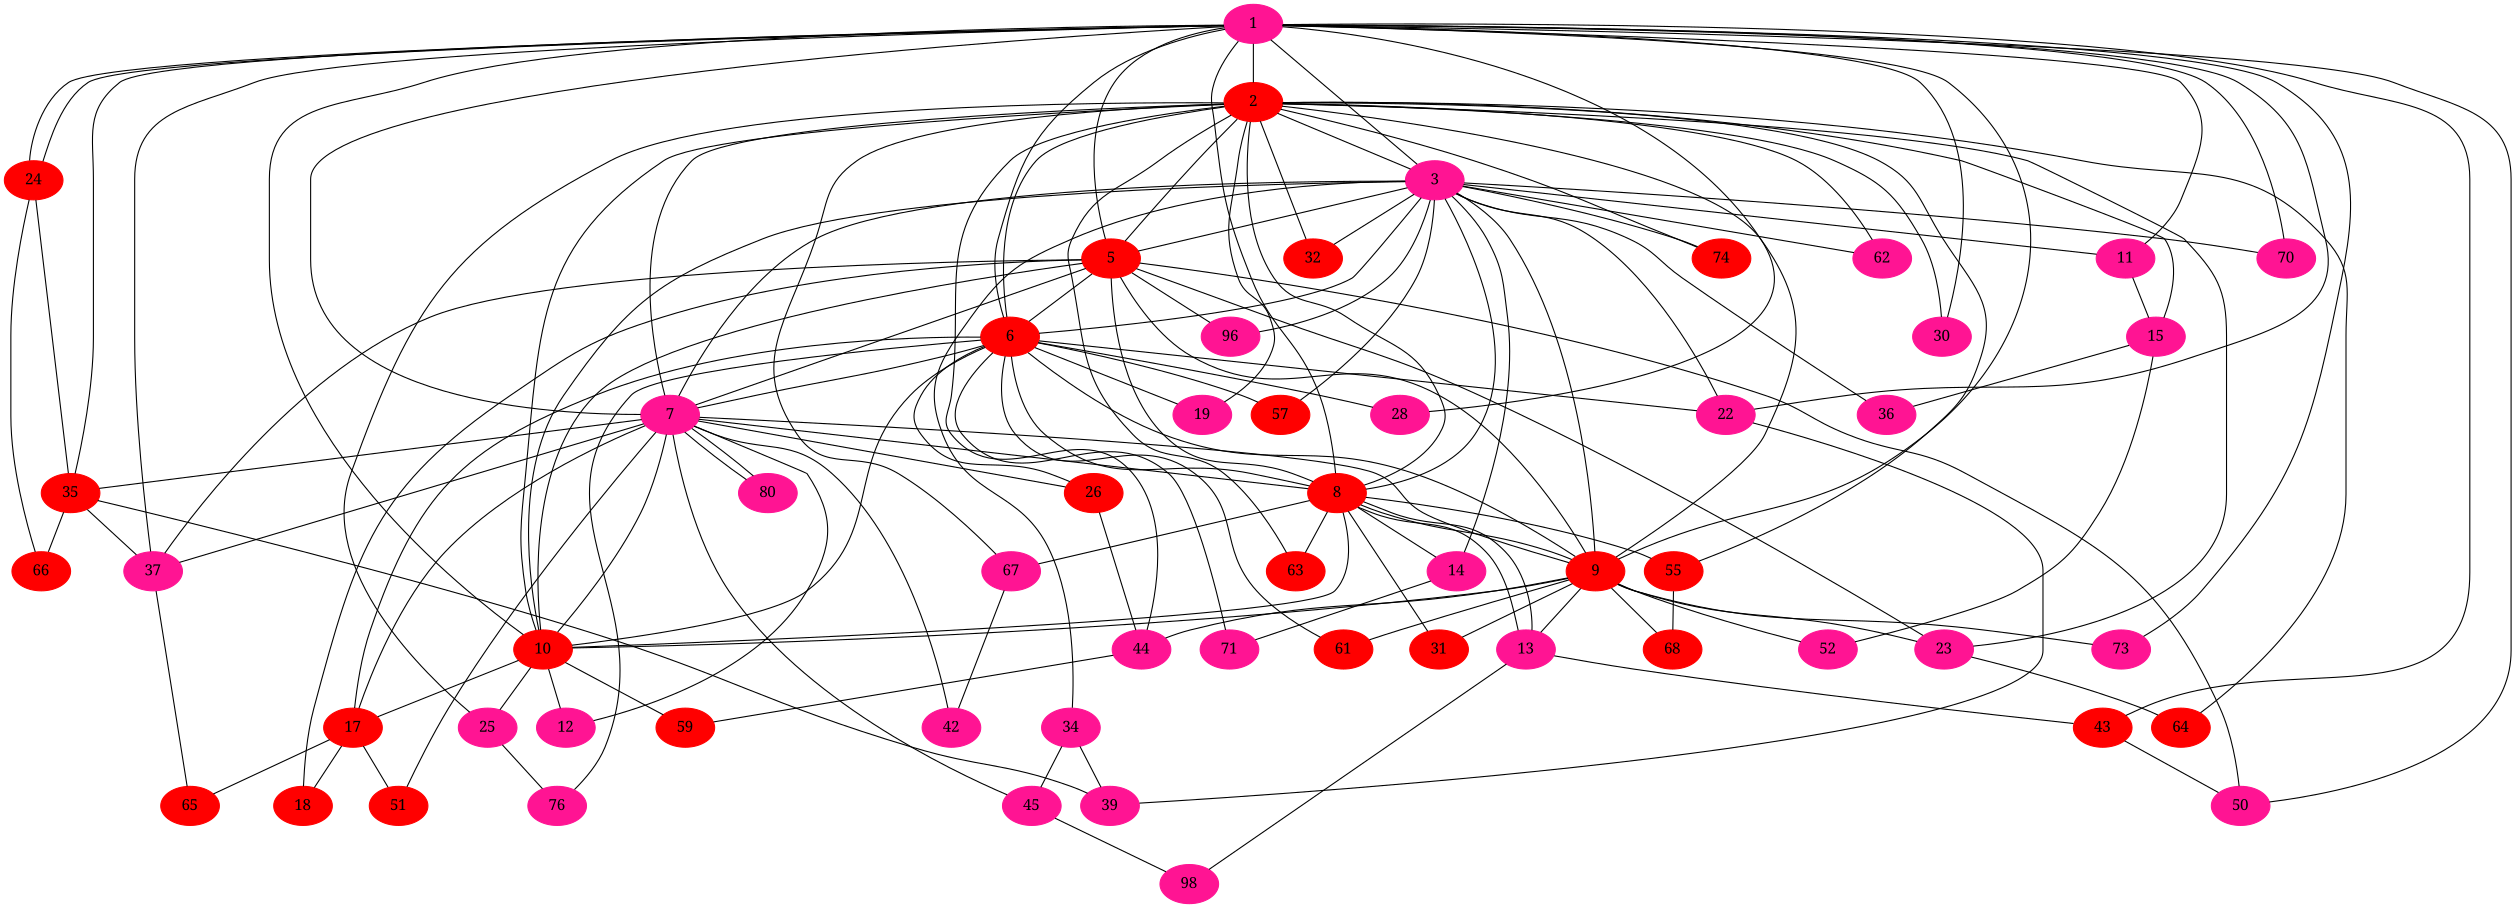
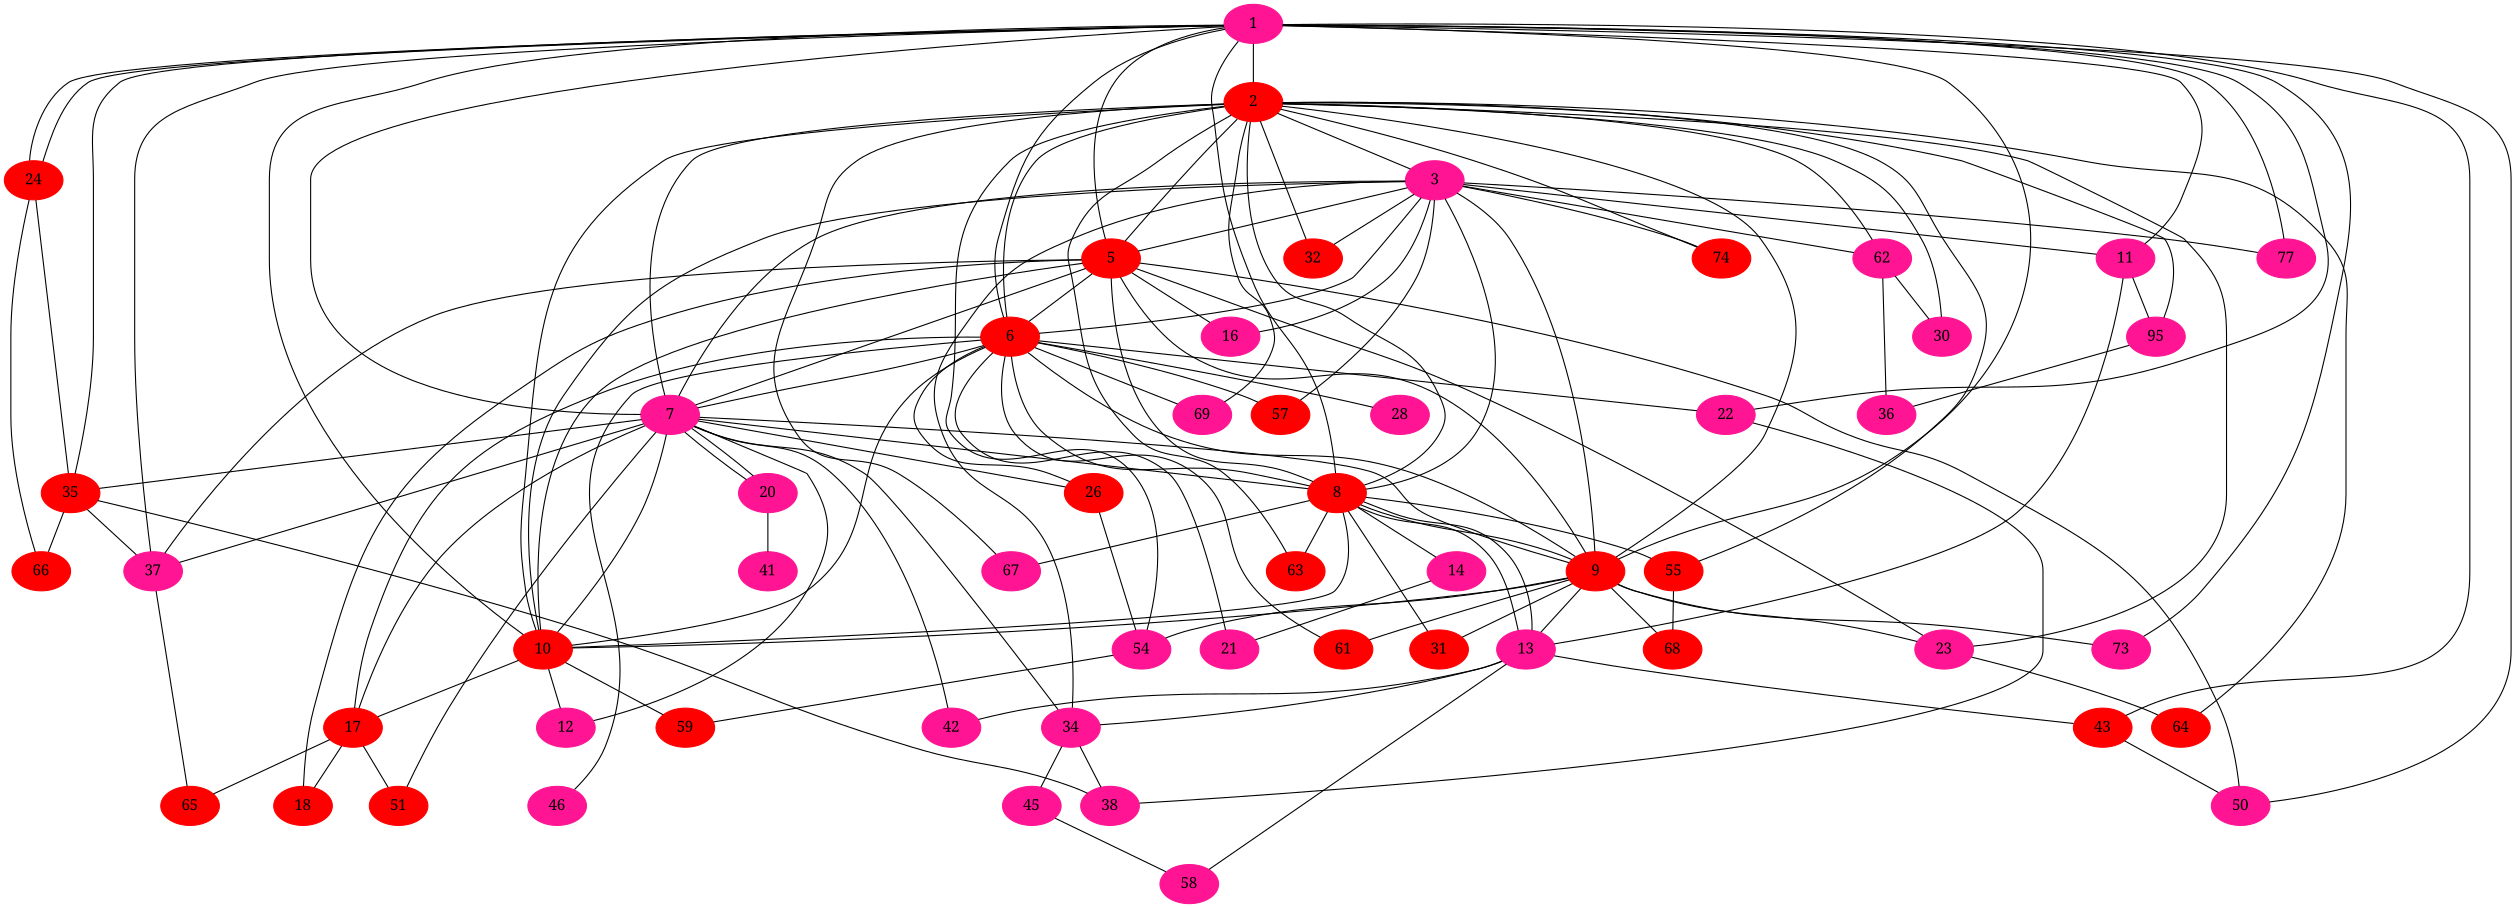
(1902, 75) -> (1912, 298)
(1337, 96) -> none
(1709, 180) -> none
(1616, 256) -> none
(2286, 258) -> (2286, 258)
(1672, 270) -> (1884, 337)
(1231, 337) -> (1231, 337)
(2156, 337) -> (2156, 337)
(1509, 369) -> none
(1202, 415) -> (1202, 415)
(768, 493) -> (768, 493)
none -> (1917, 561)
none -> (768, 571)
(981, 649) -> (1241, 694)
(1142, 649) -> (1142, 649)
(1229, 649) -> (1229, 649)
(1828, 649) -> none
(789, 659) -> (908, 520)
none -> (1303, 703)
(488, 728) -> none
(557, 806) -> (557, 806)
(1110, 806) -> (1110, 806)
(1189, 884) -> (1189, 884)
